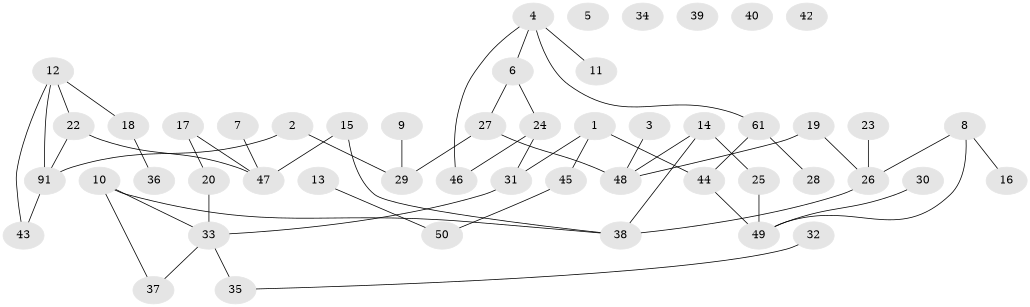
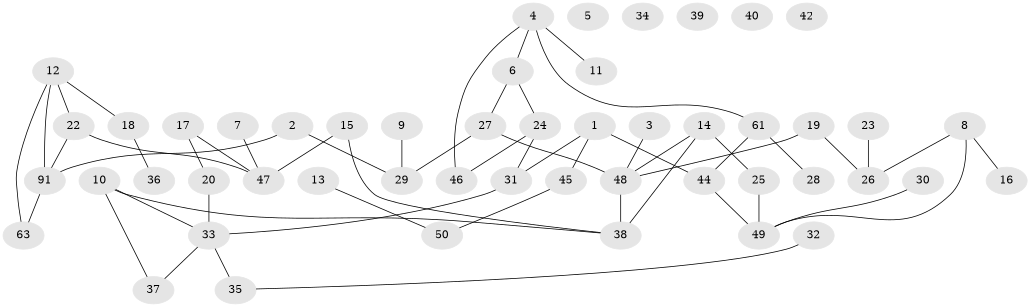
(748, 217) -> (621, 208)
(24, 236) -> (24, 236)
